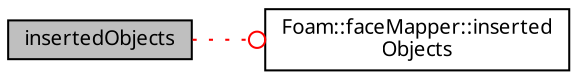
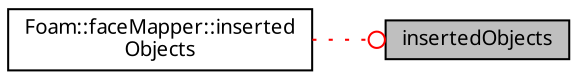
(220, 40) -> (340, 40)
